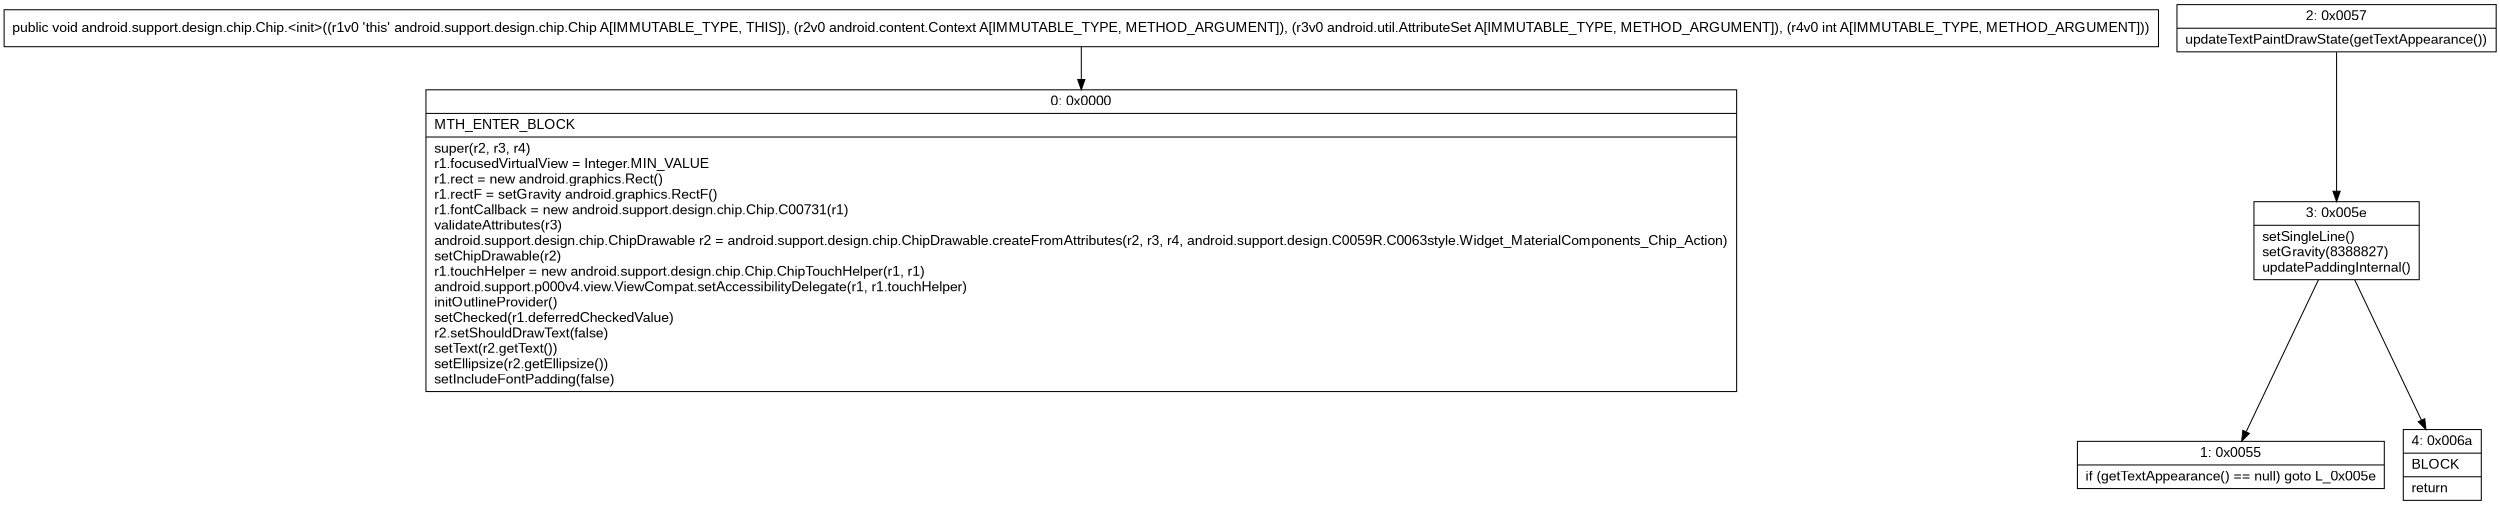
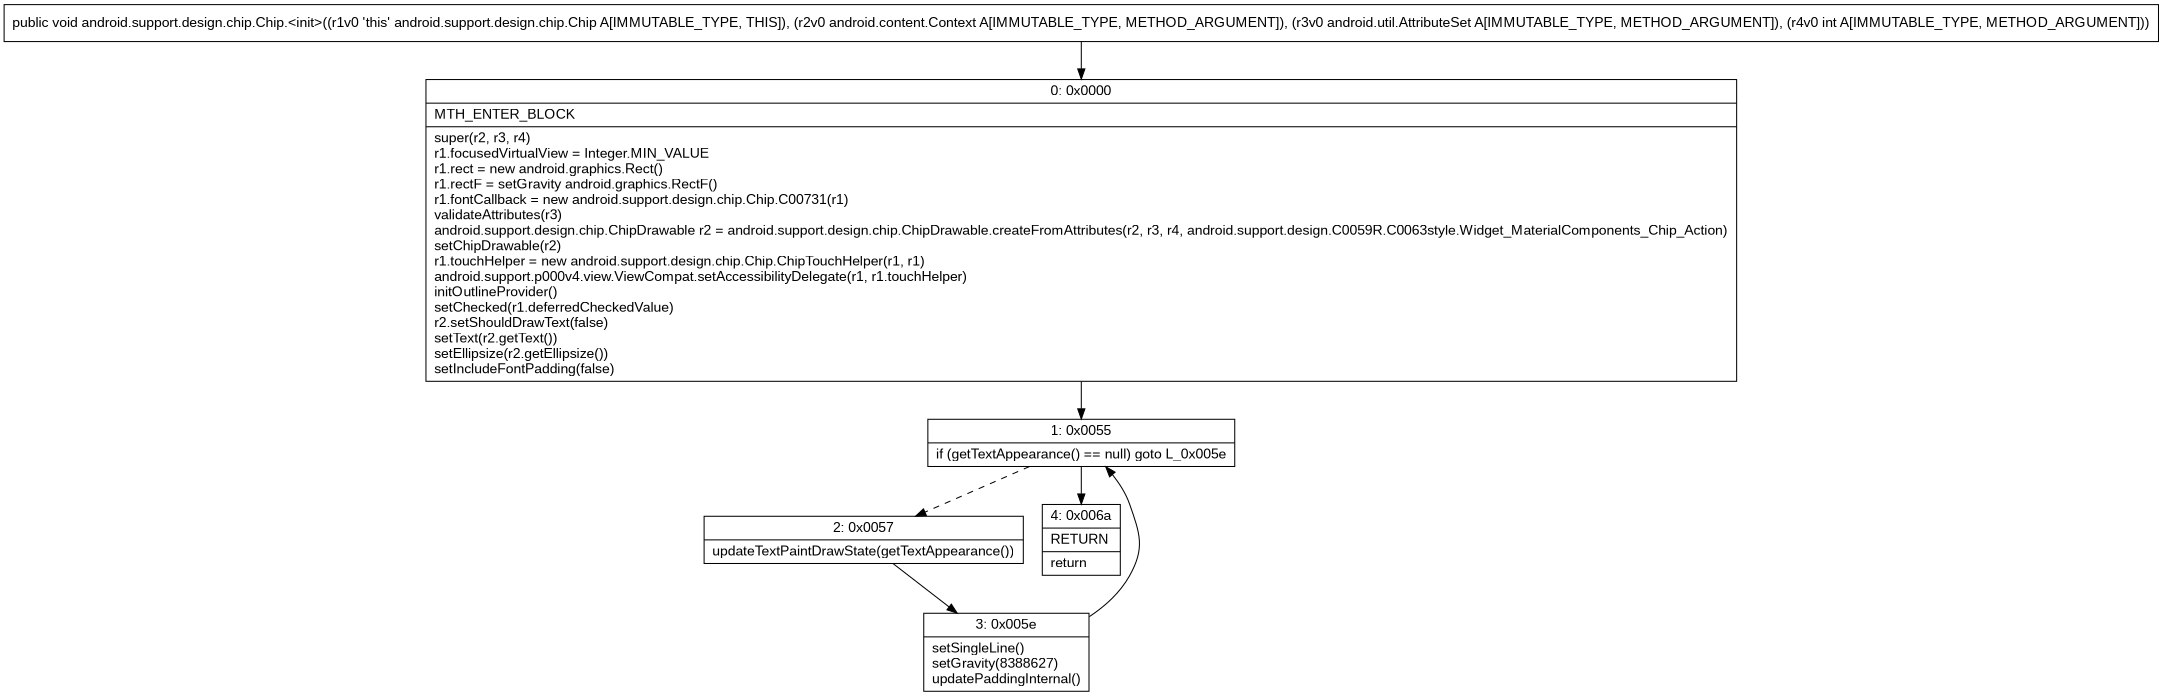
(2326, 252) -> (996, 664)
(2388, 350) -> (1081, 480)
none -> (1081, 395)
(2436, 464) -> (1080, 539)
none -> (977, 489)
